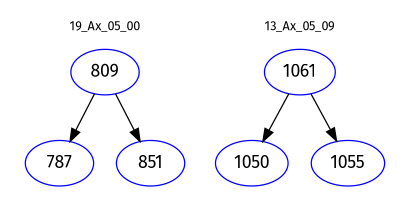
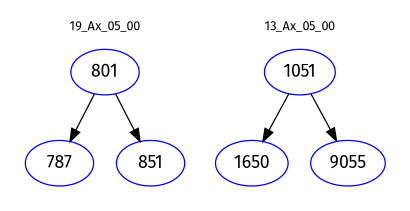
(300, 27) -> (300, 27)
(105, 72) -> (105, 72)
(300, 72) -> (300, 72)
(252, 163) -> (252, 163)
(348, 163) -> (348, 163)
